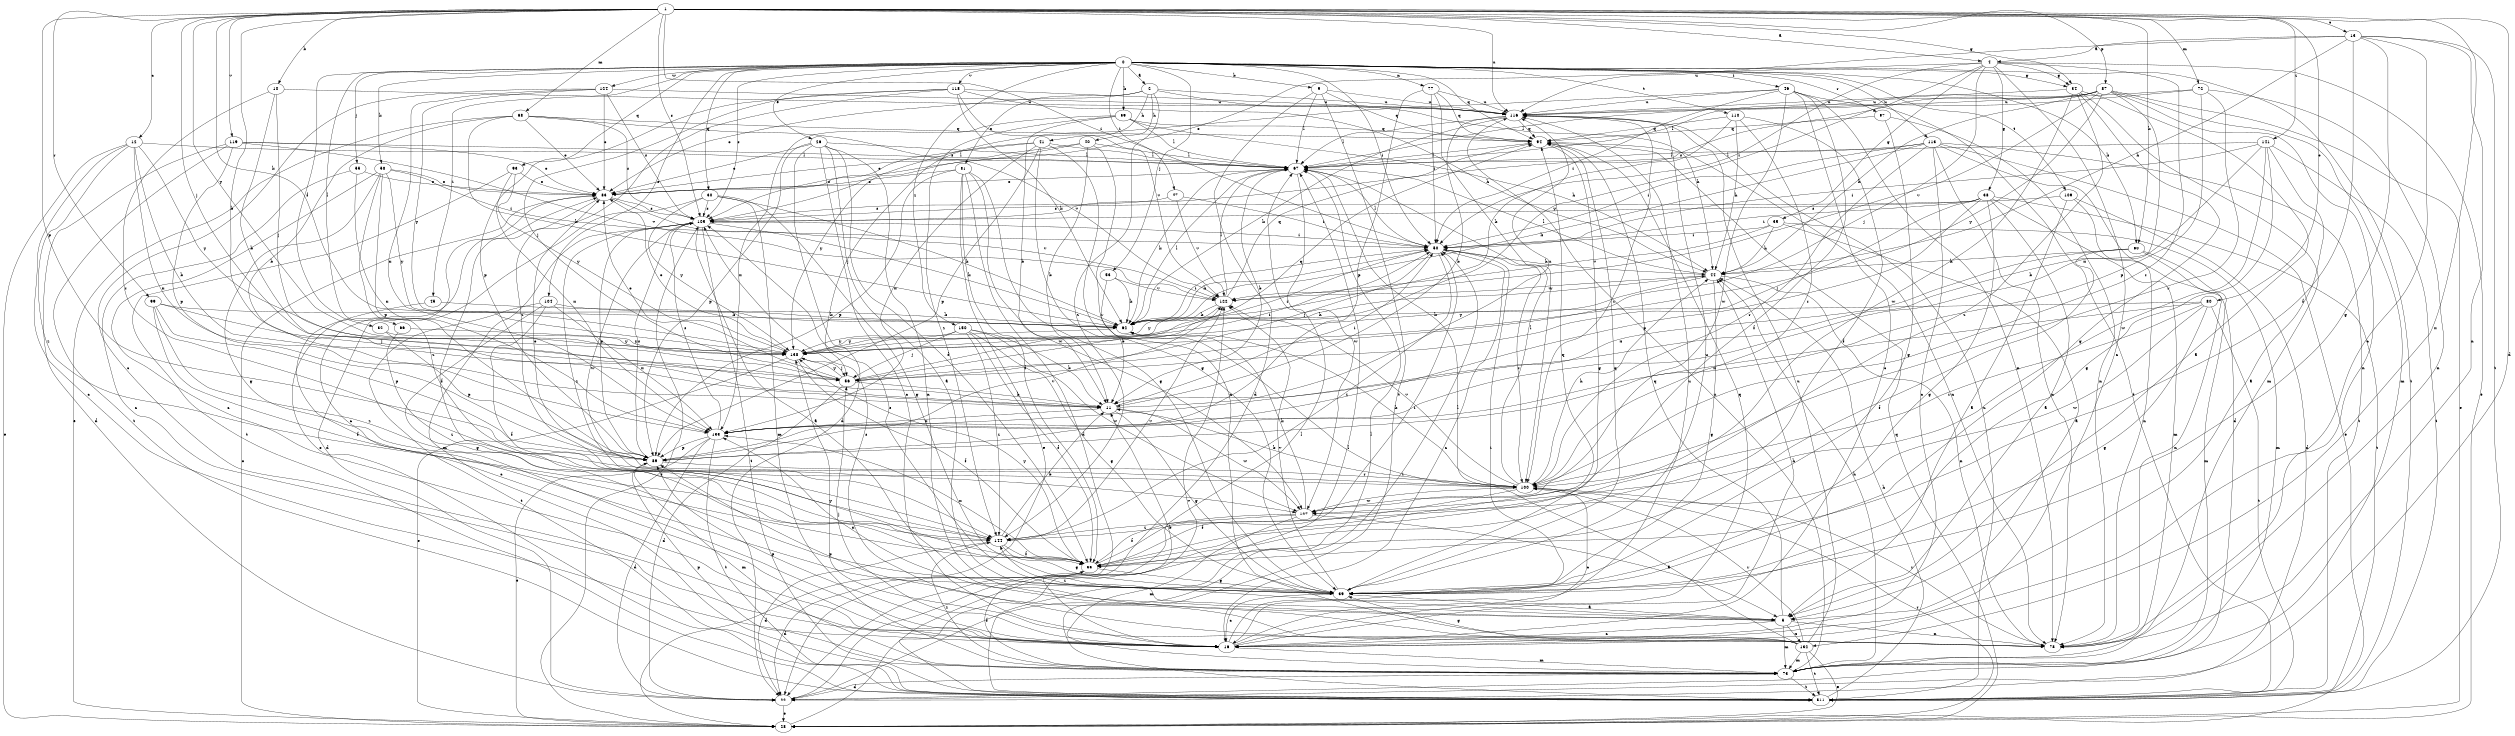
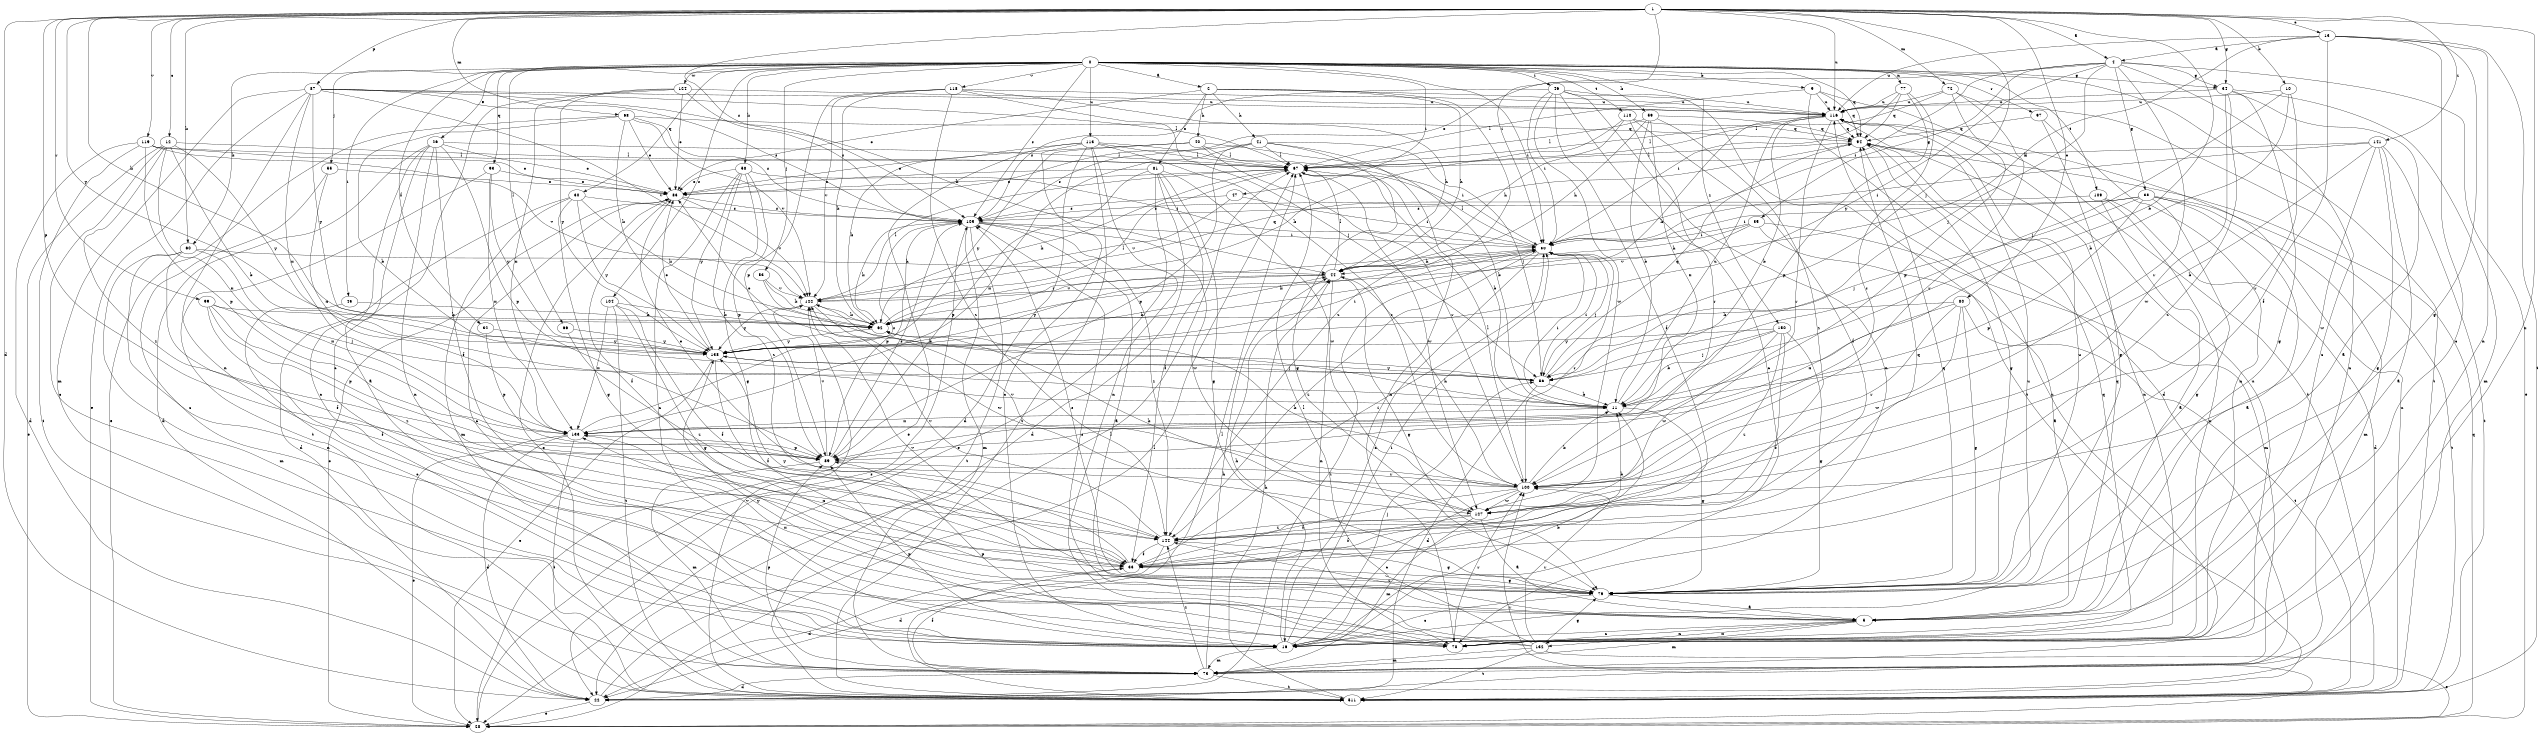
(1213, 448) -> (1123, 463)
(1341, 594) -> (1601, 594)
